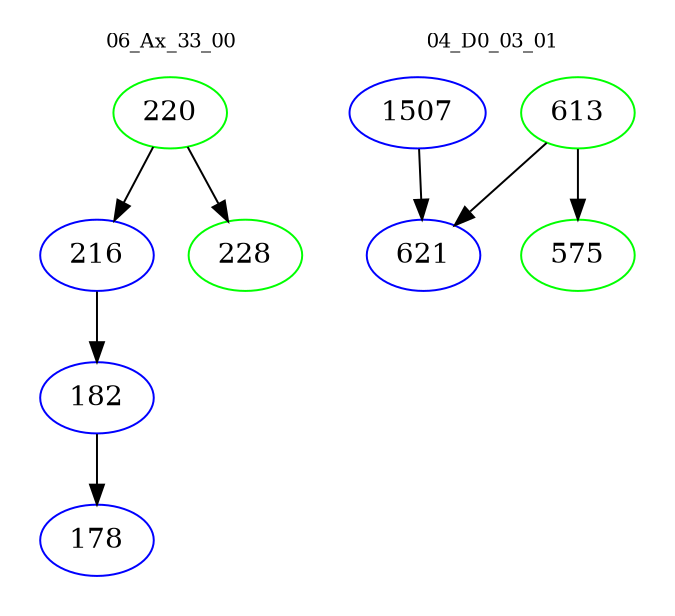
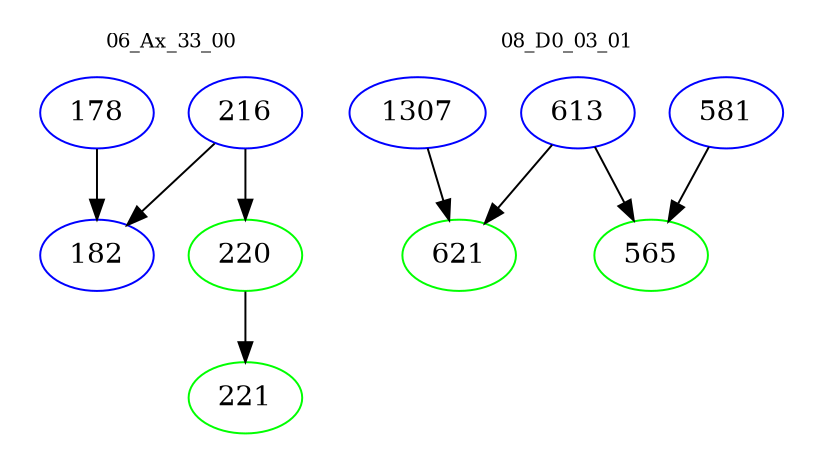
(493, 43) -> (567, 43)
(418, 113) -> (418, 113)
(578, 113) -> (578, 113)
none -> (726, 113)
(138, 175) -> (245, 174)
(245, 255) -> (245, 398)
(424, 255) -> (459, 255)
(578, 255) -> (651, 255)
(97, 459) -> (97, 174)
